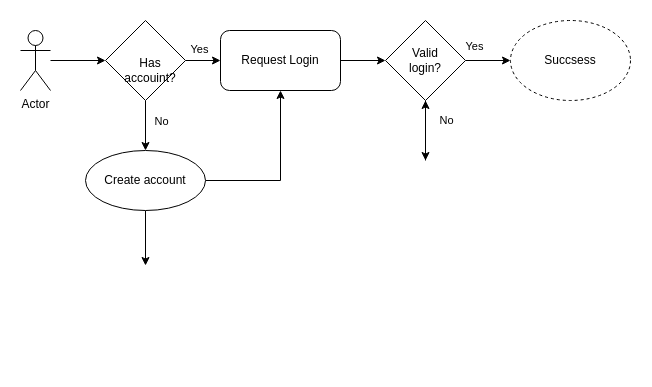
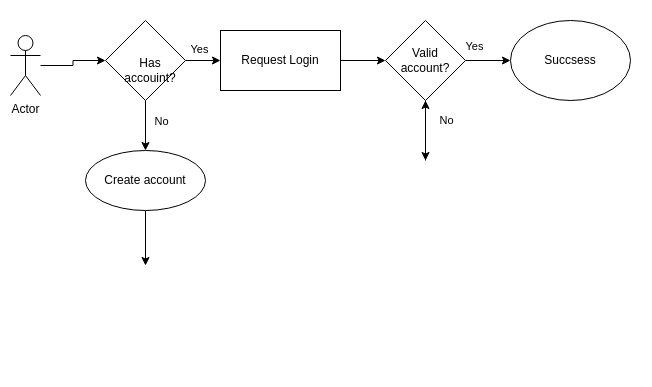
(36, 61) -> (26, 66)
(281, 61) -> (281, 61)
(426, 61) -> (426, 61)
(571, 61) -> (571, 61)
(281, 176) -> none
